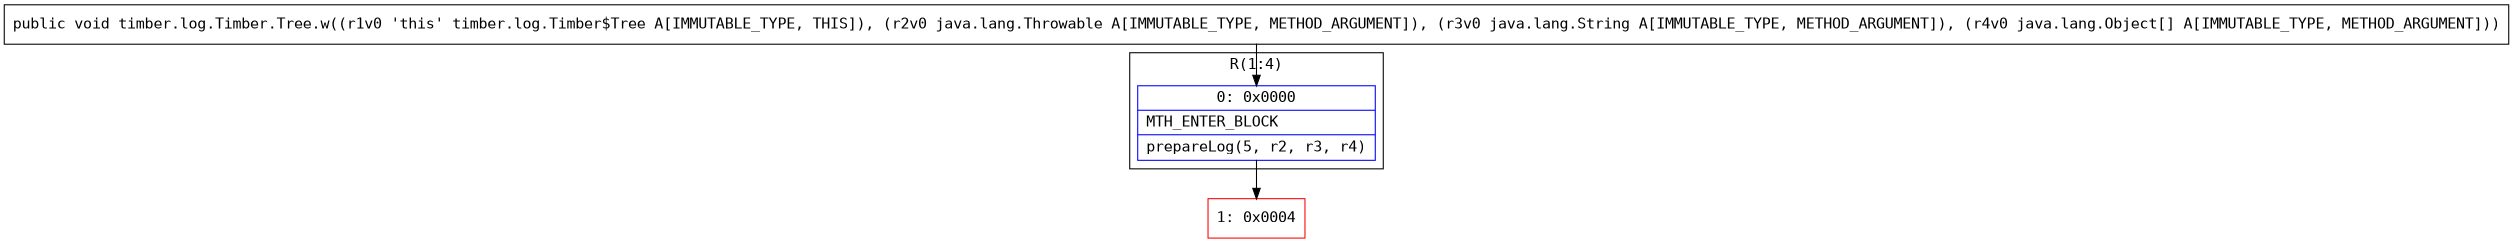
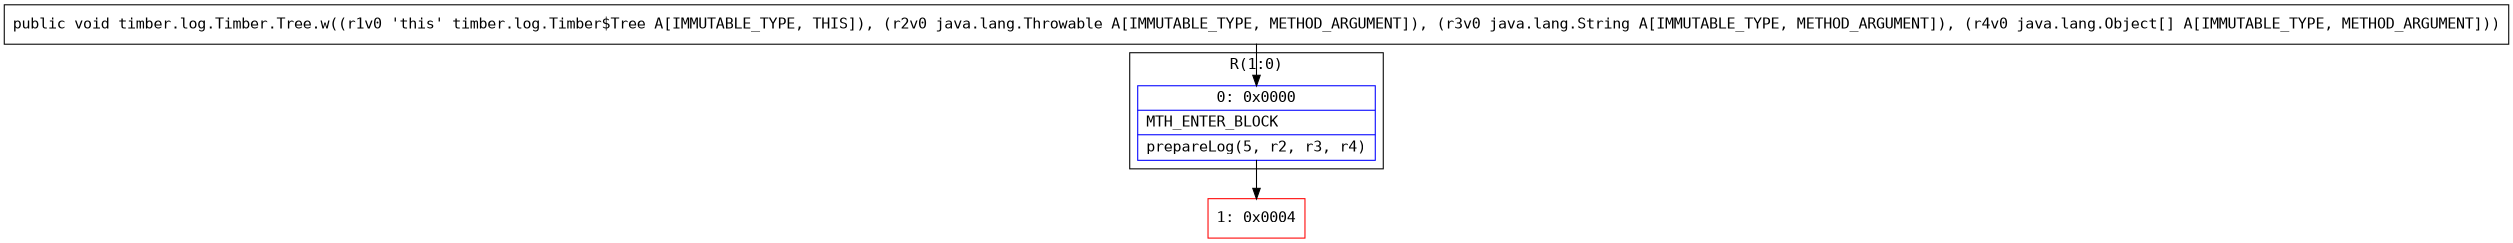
(1256, 65) -> (1256, 65)
